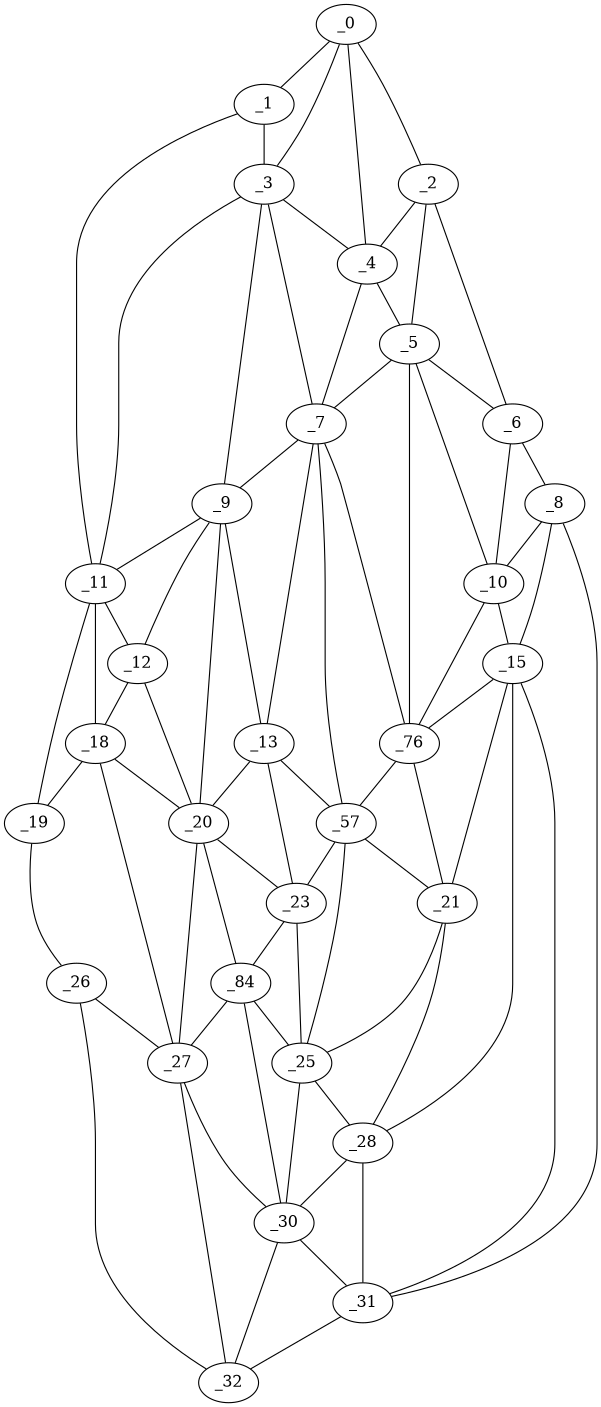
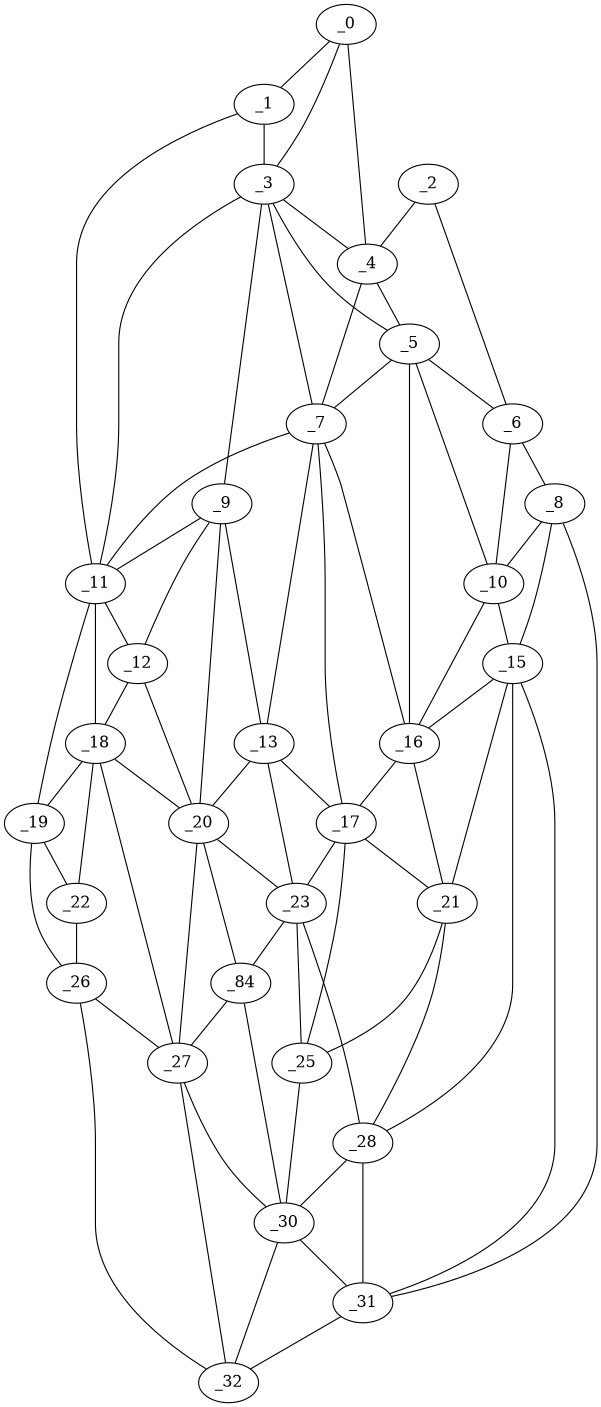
(392, 102) -> none
(419, 264) -> (320, 276)
(269, 464) -> (185, 482)
(409, 744) -> (409, 744)
(346, 823) -> (346, 823)
none -> (77, 903)
(271, 1023) -> none
(332, 1103) -> (336, 1022)
